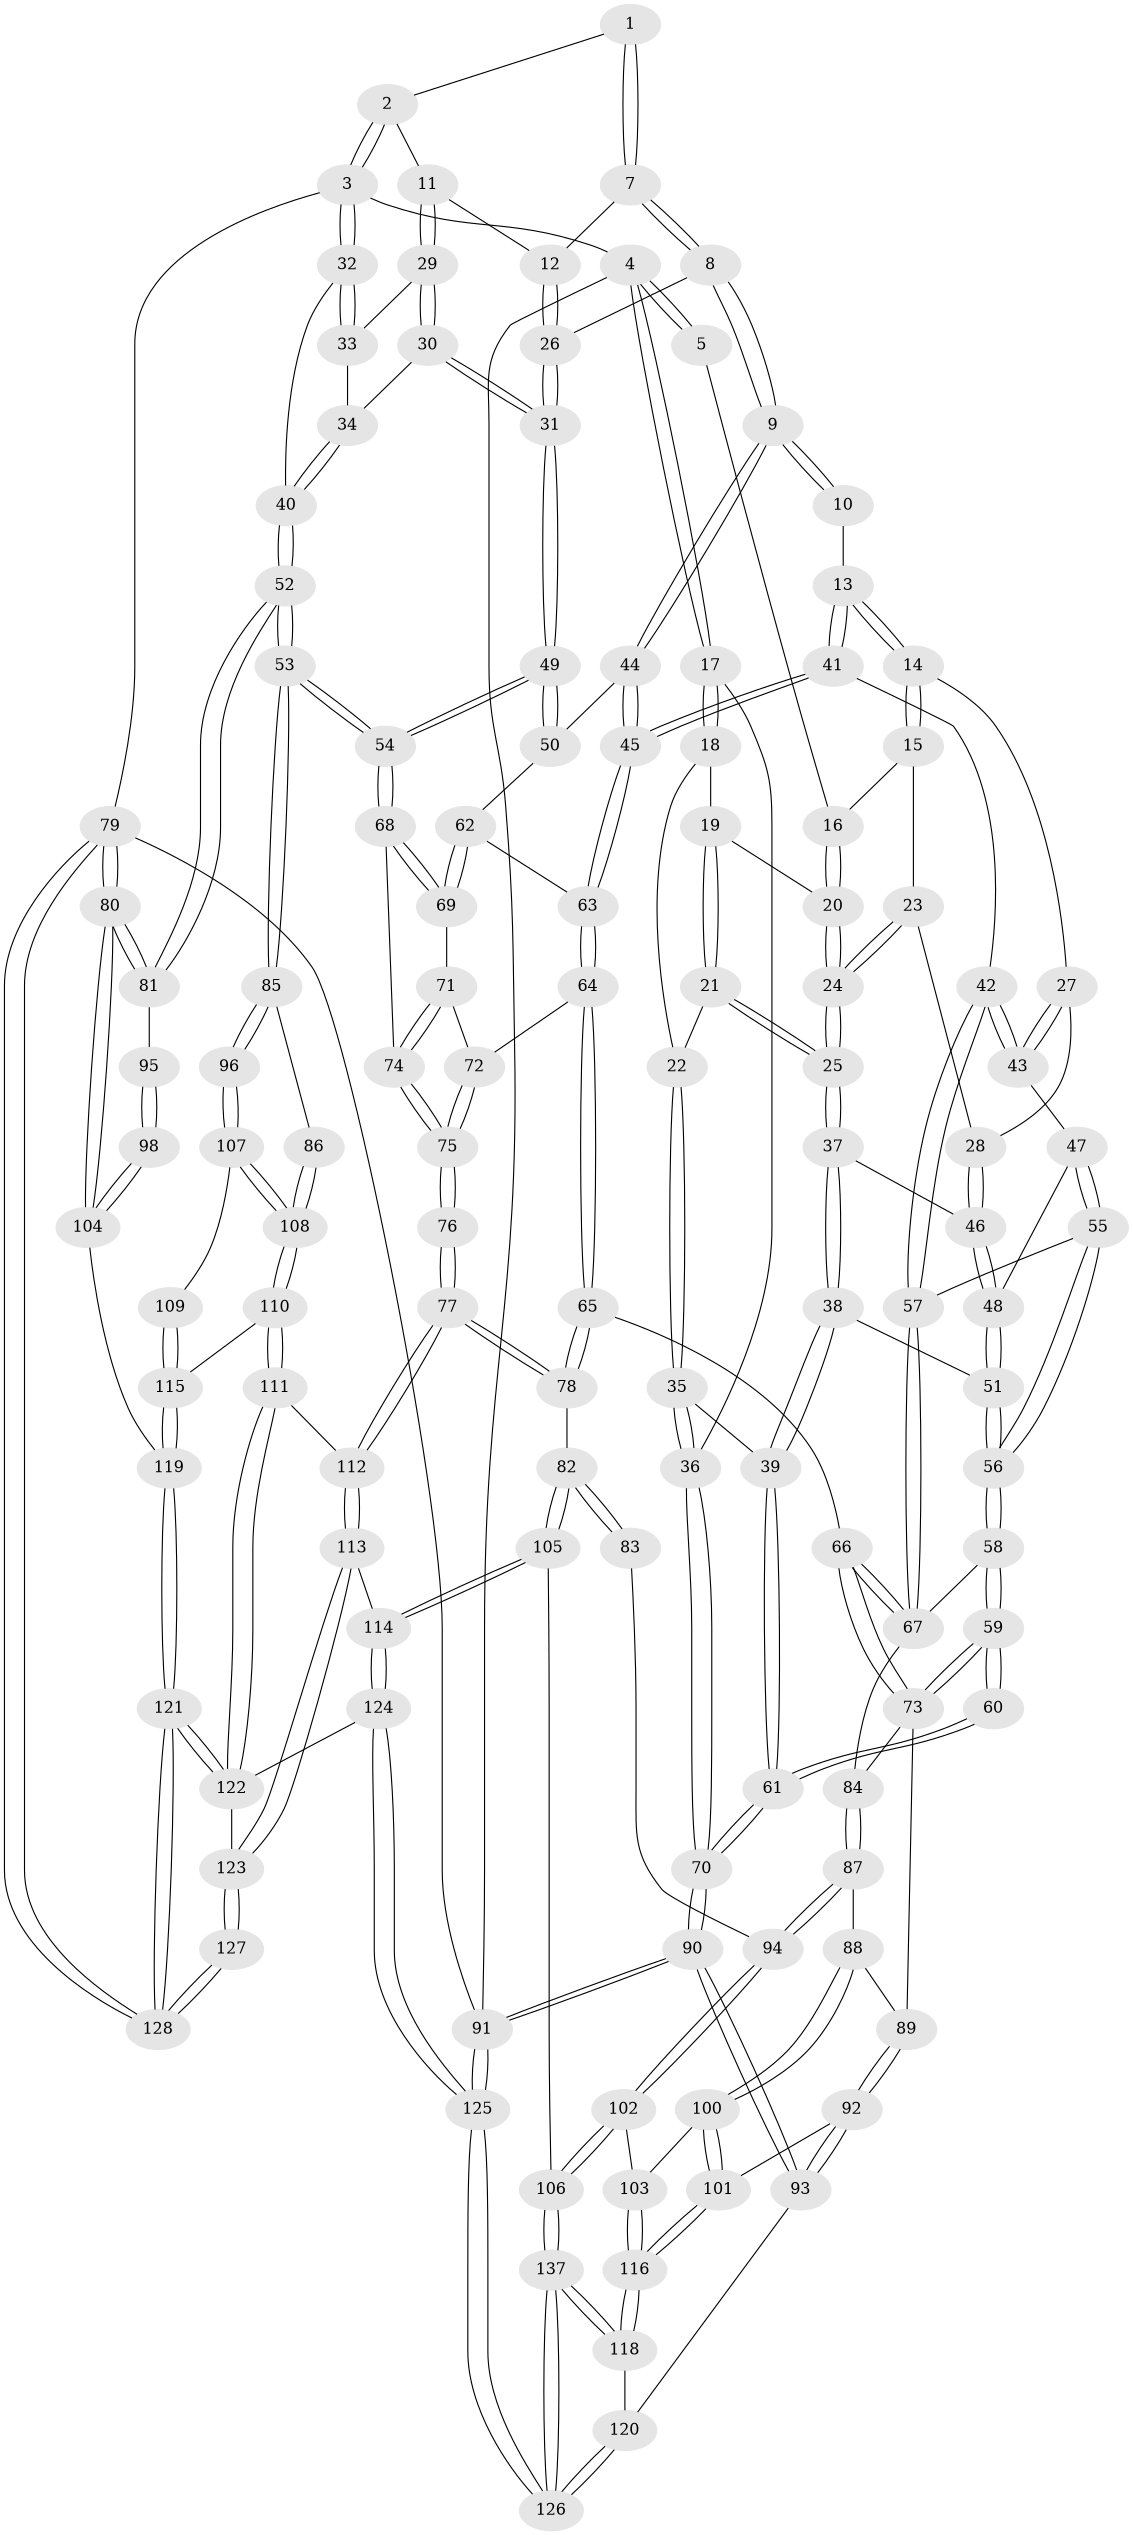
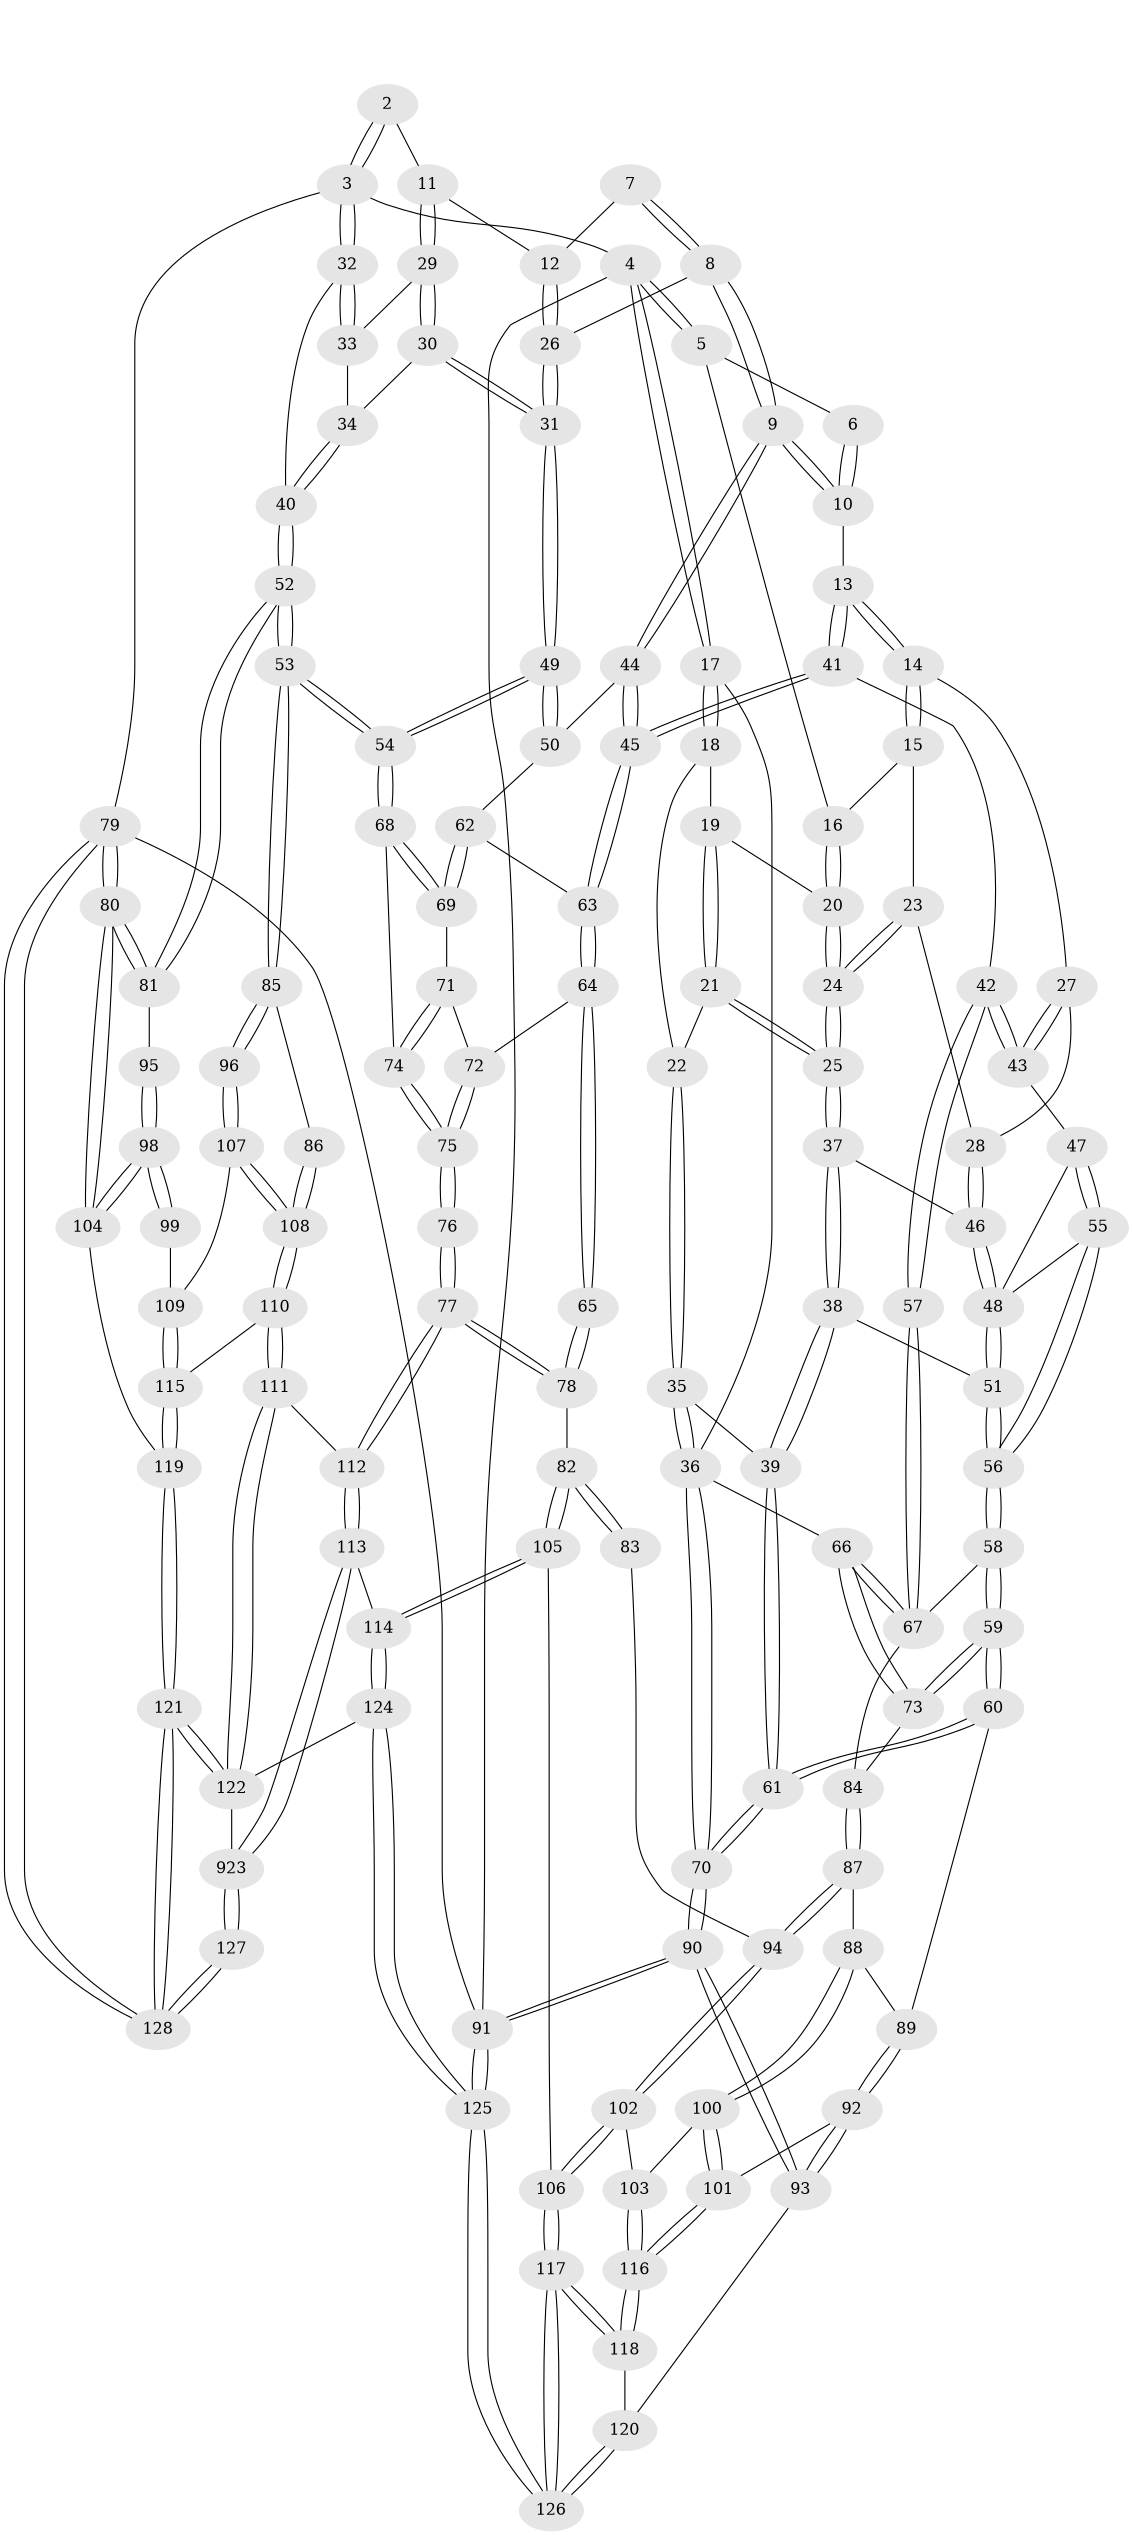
(630, 25) -> none
none -> (853, 426)
none -> (170, 1228)
(1005, 1266) -> (1046, 1268)
(758, 1393) -> (758, 1504)
(232, 1869) -> (232, 1869)
(910, 1869) -> (951, 1869)
(551, 2270) -> (551, 2270)
